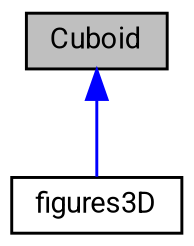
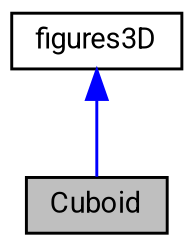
(97, 139) -> (97, 139)
